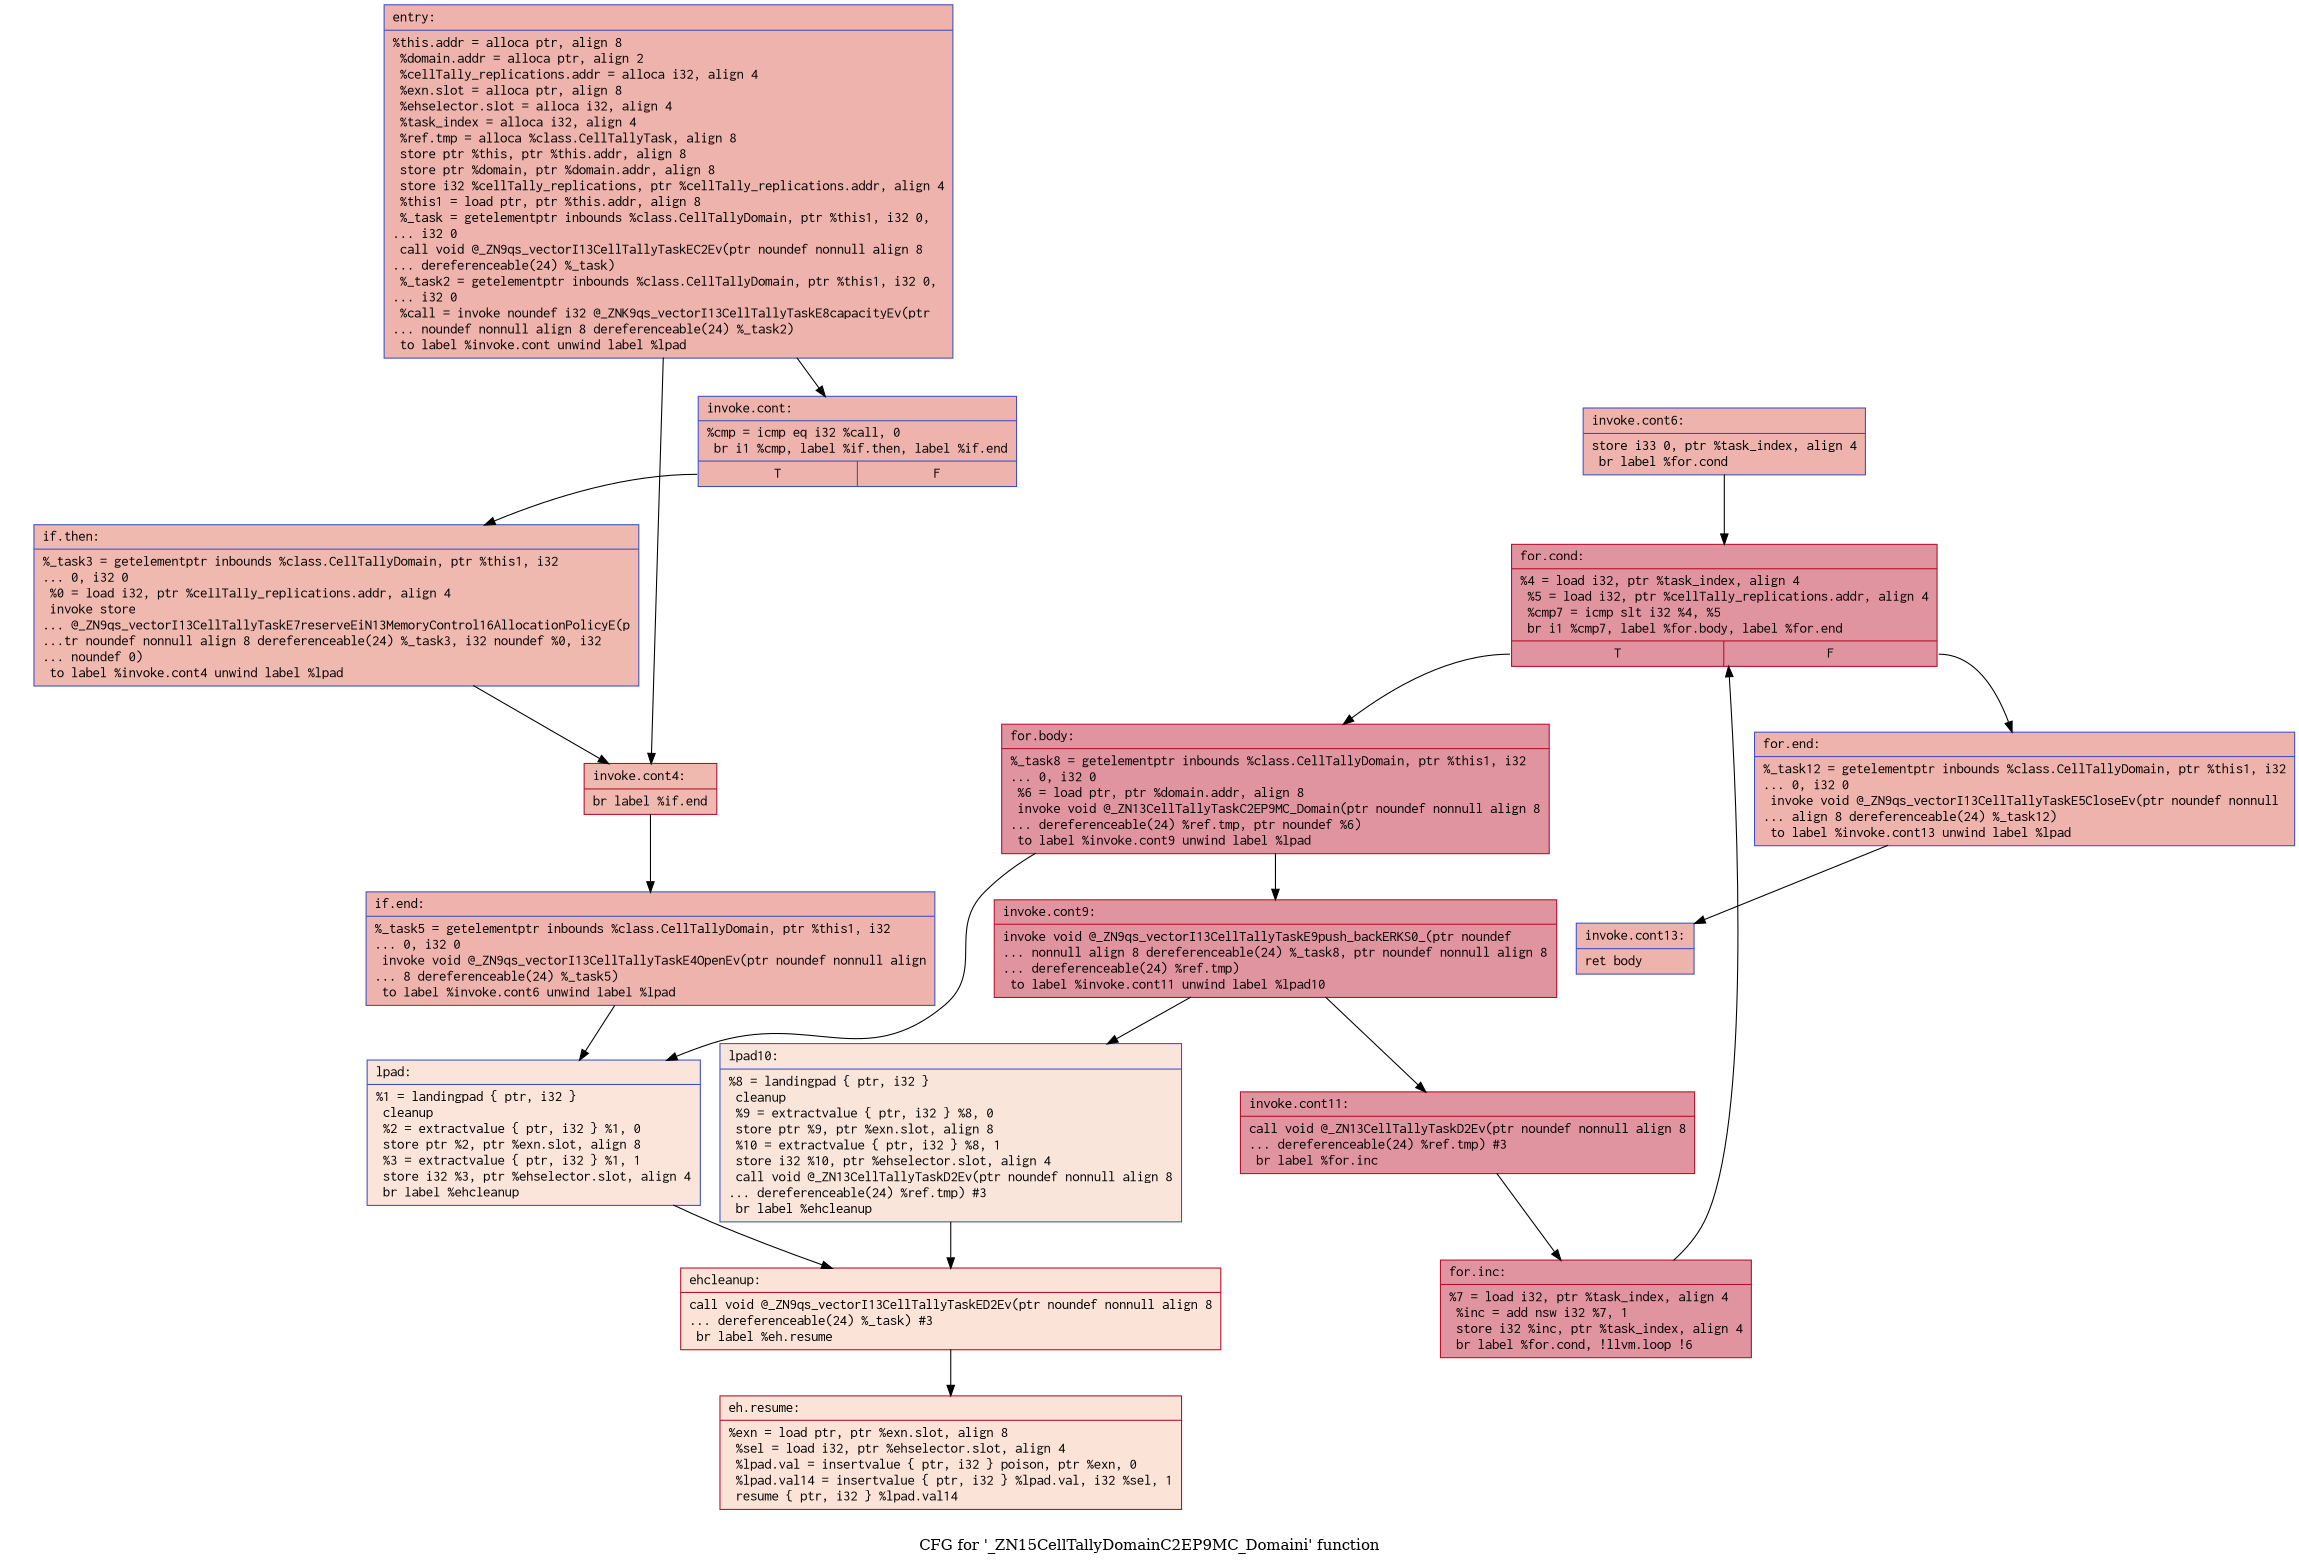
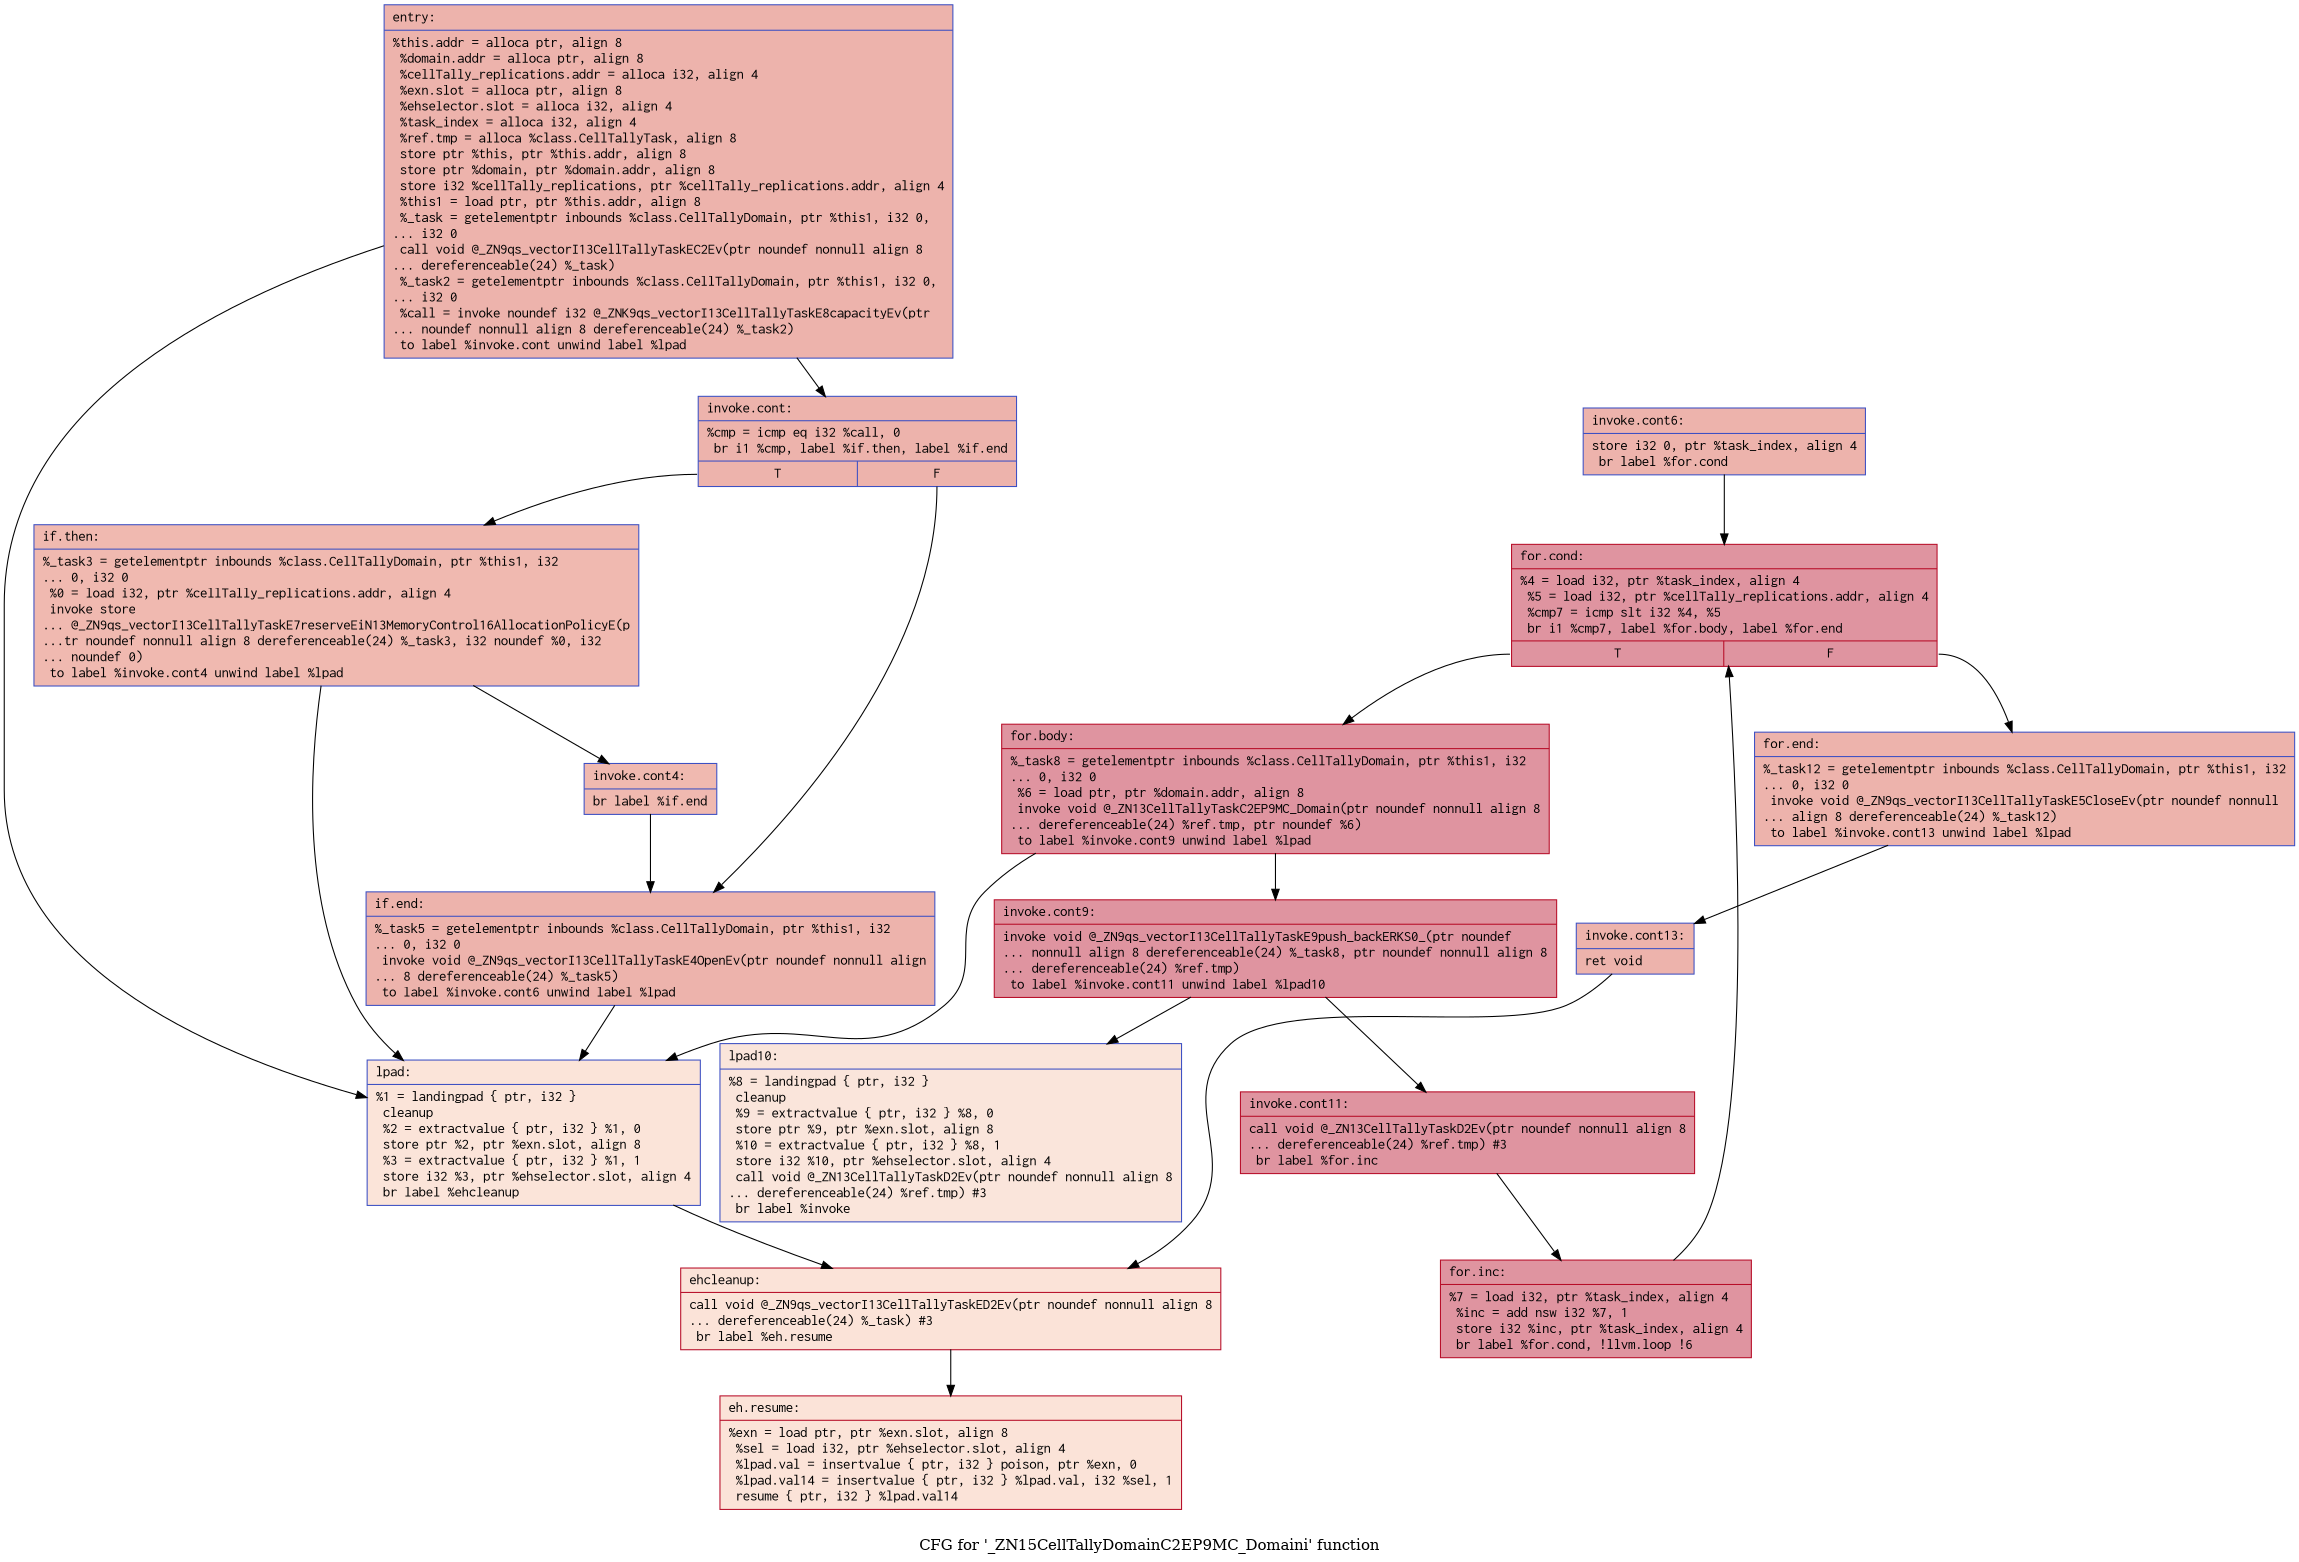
(518, 58) -> (518, 58)
(1724, 446) -> (1724, 446)
(657, 555) -> (4, 667)
none -> (867, 705)
(650, 789) -> (650, 789)
none -> (318, 879)
(1614, 961) -> (1614, 961)
(801, 1209) -> (789, 1209)
(951, 1240) -> (1295, 1021)
